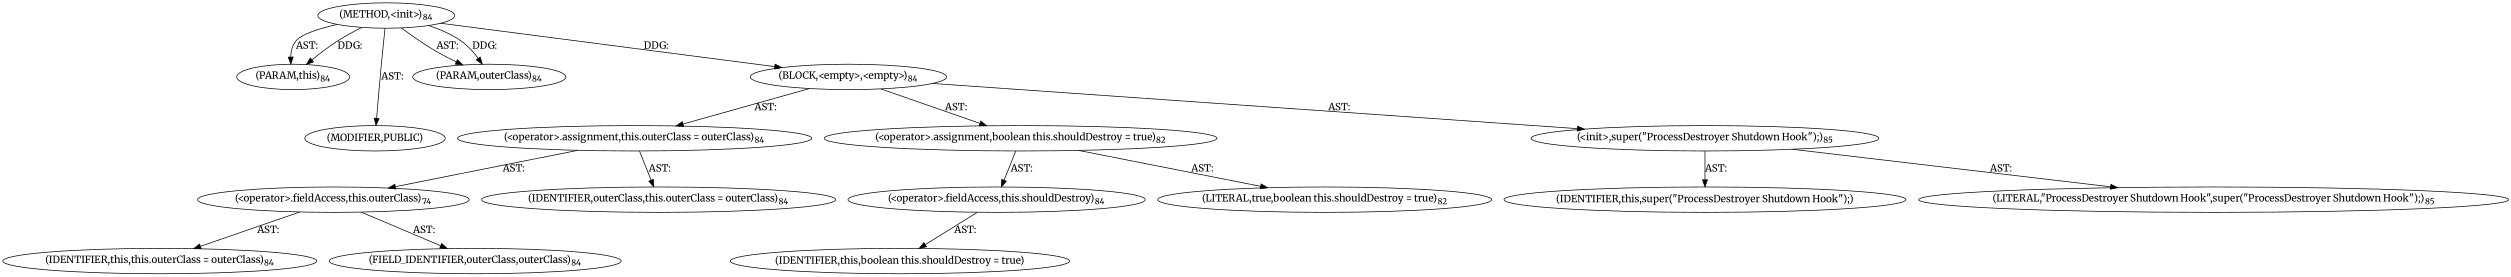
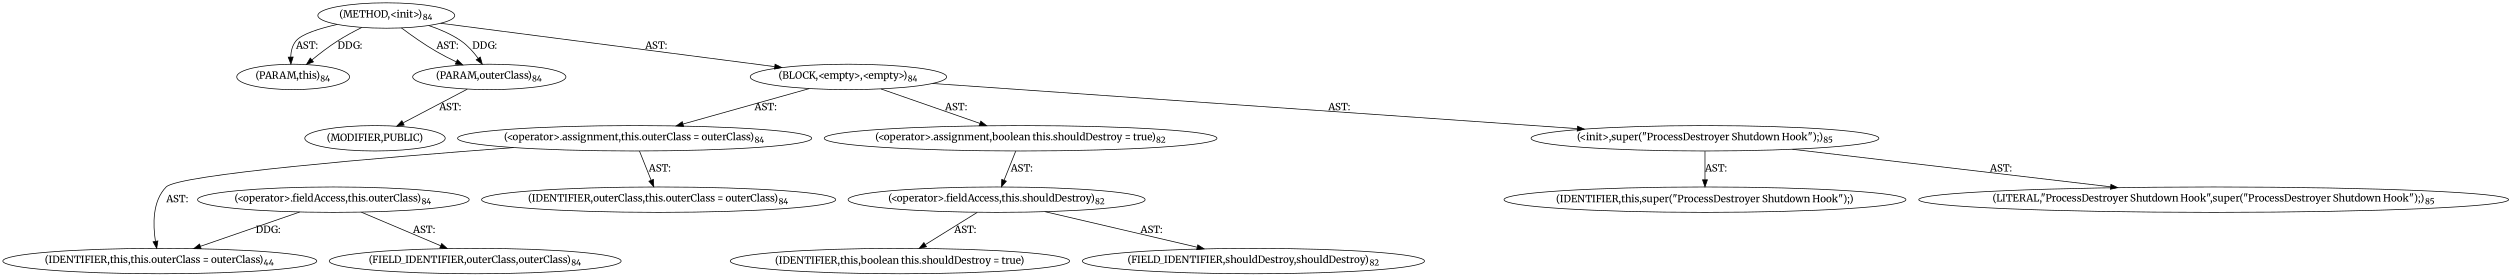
(658, 46) -> (658, 46)
(381, 73) -> (435, 106)
(487, 168) -> (311, 165)
(427, 199) -> (427, 199)
(1100, 199) -> (1100, 199)
(1325, 200) -> none
(270, 230) -> (270, 230)
(269, 260) -> (269, 260)
none -> (1253, 261)
